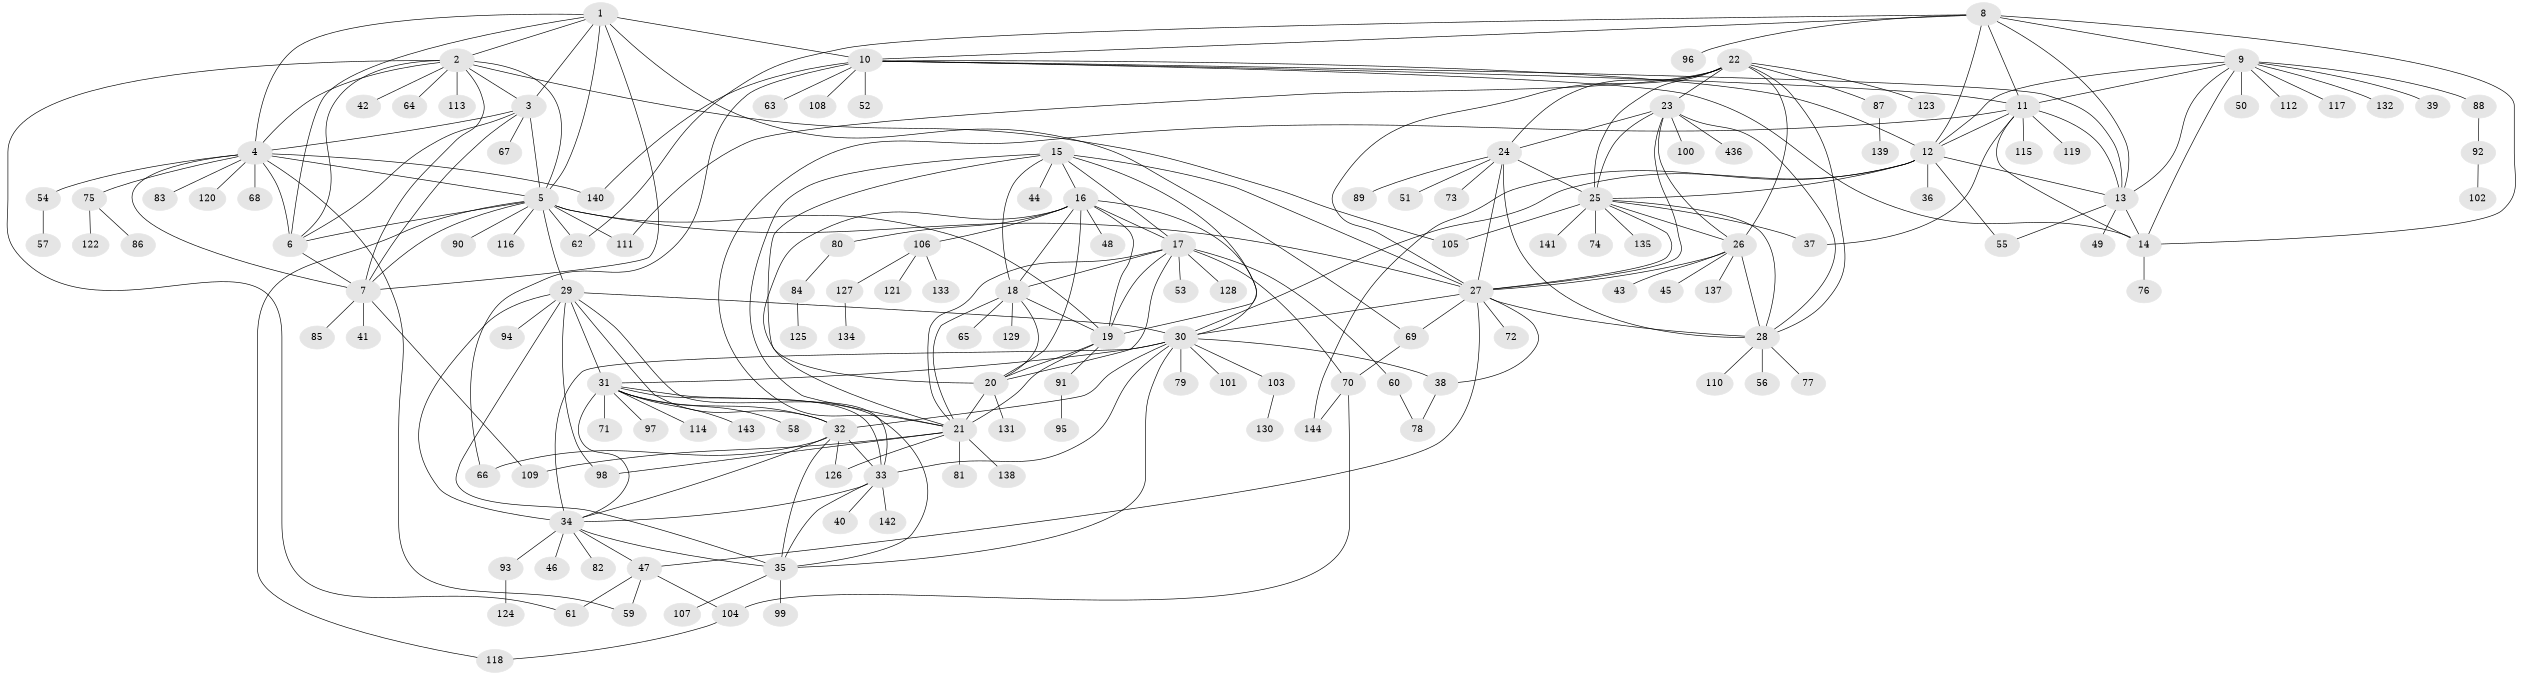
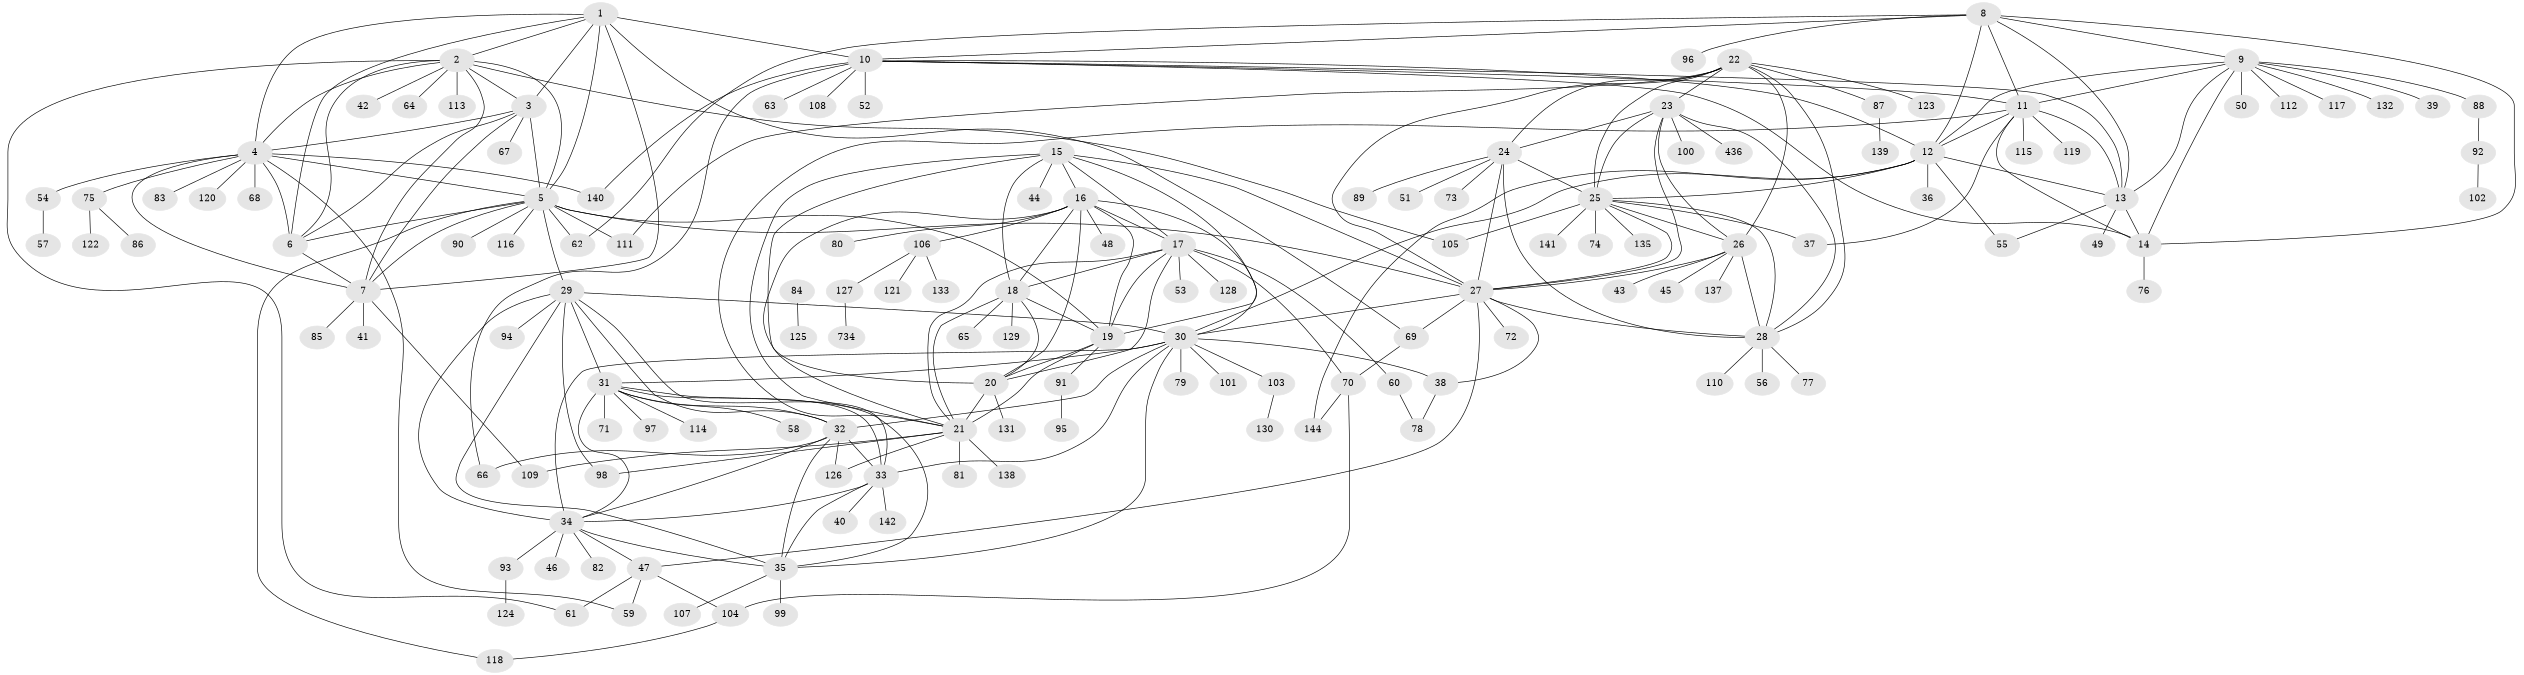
(817, 268) -> none
(847, 338) -> (847, 338)
(746, 430) -> none
